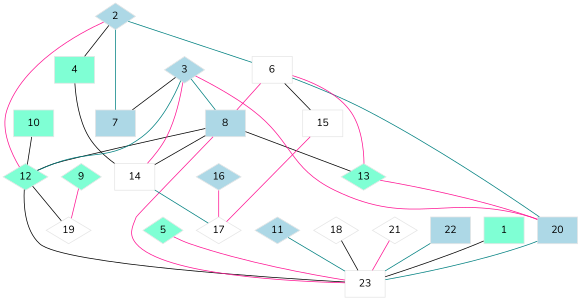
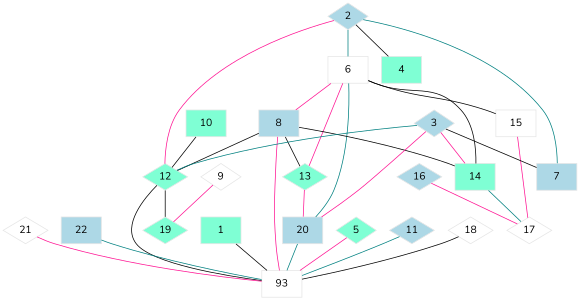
(203, 94) -> none
(85, 129) -> (433, 93)
(81, 177) -> (221, 177)
(135, 177) -> (475, 177)
(69, 230) -> (165, 230)
(365, 284) -> (282, 284)
